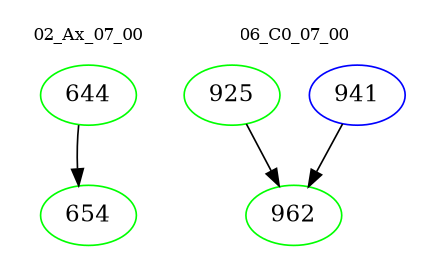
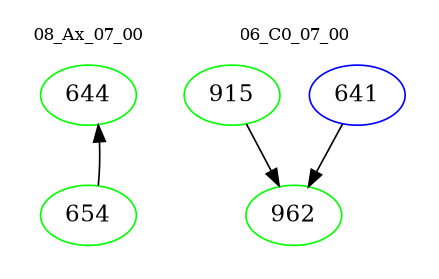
(88, 36) -> (88, 36)
(232, 95) -> (232, 95)
(357, 95) -> (357, 95)
(77, 147) -> (100, 164)
